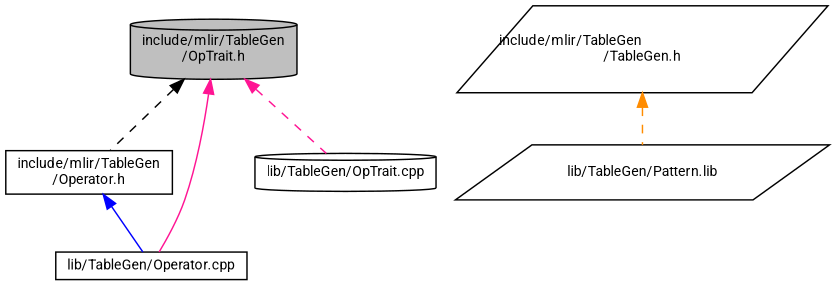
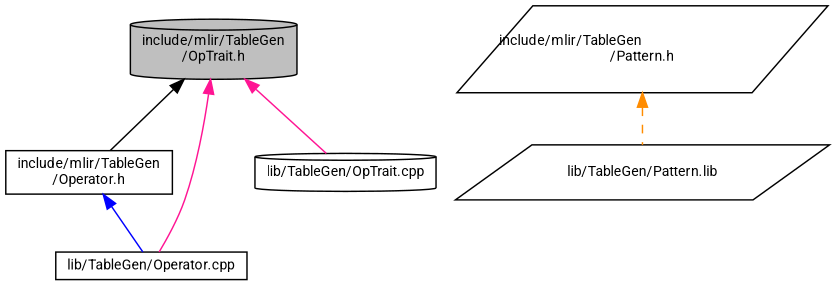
(642, 49) -> (642, 49)
(142, 120) -> (142, 120)
(291, 121) -> (291, 121)
